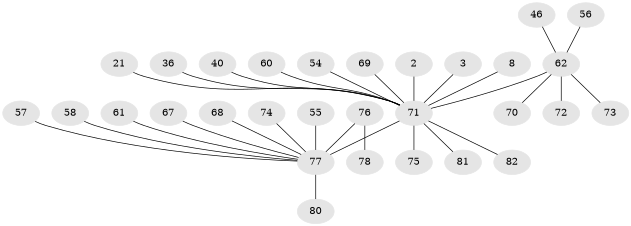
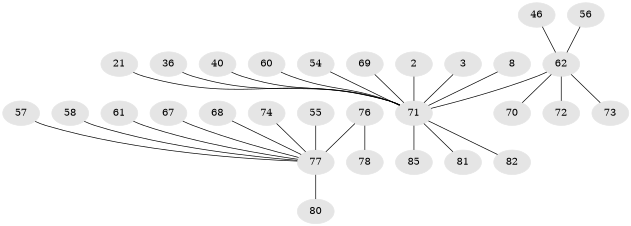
(370, 135) -> none
(414, 162) -> (414, 162)
